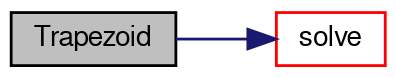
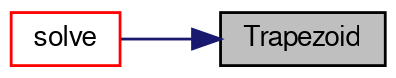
(212, 39) -> (156, 39)
